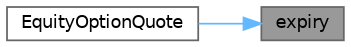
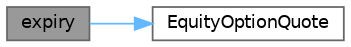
(221, 24) -> (112, 24)
